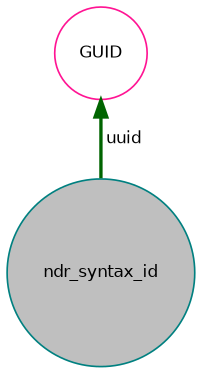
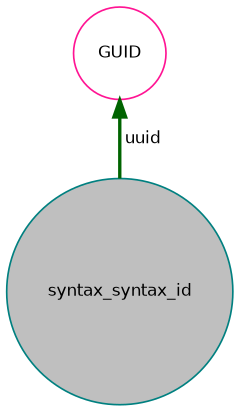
(101, 273) -> (120, 292)
